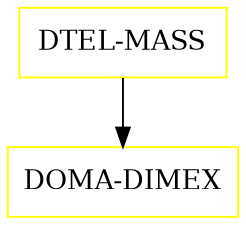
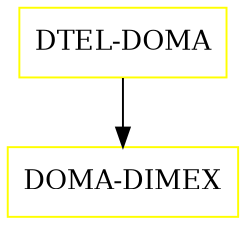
(123, 43) -> (123, 43)
